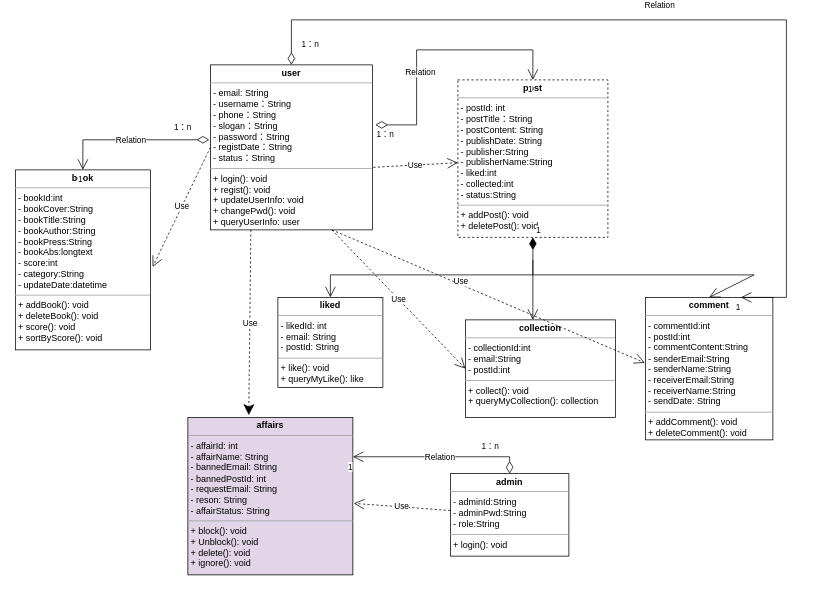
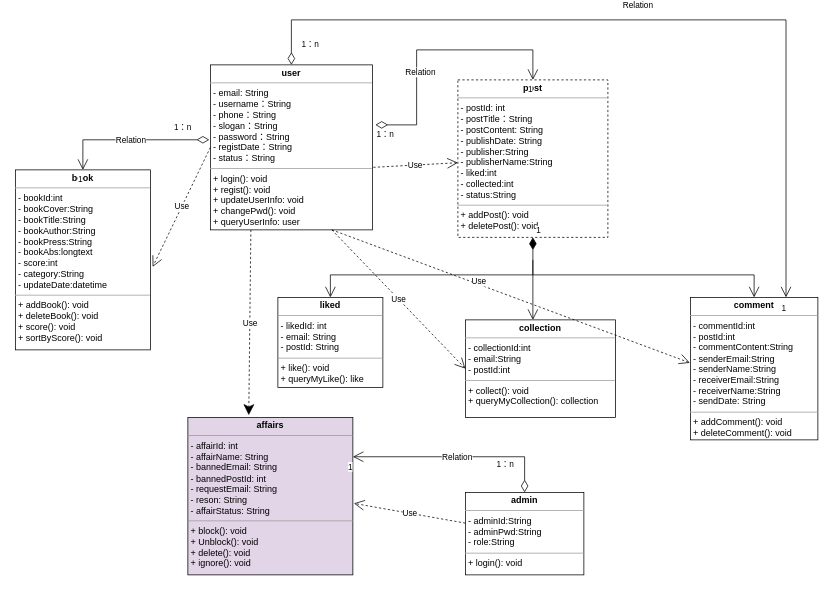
(709, 369) -> (754, 369)
(510, 515) -> (525, 534)
